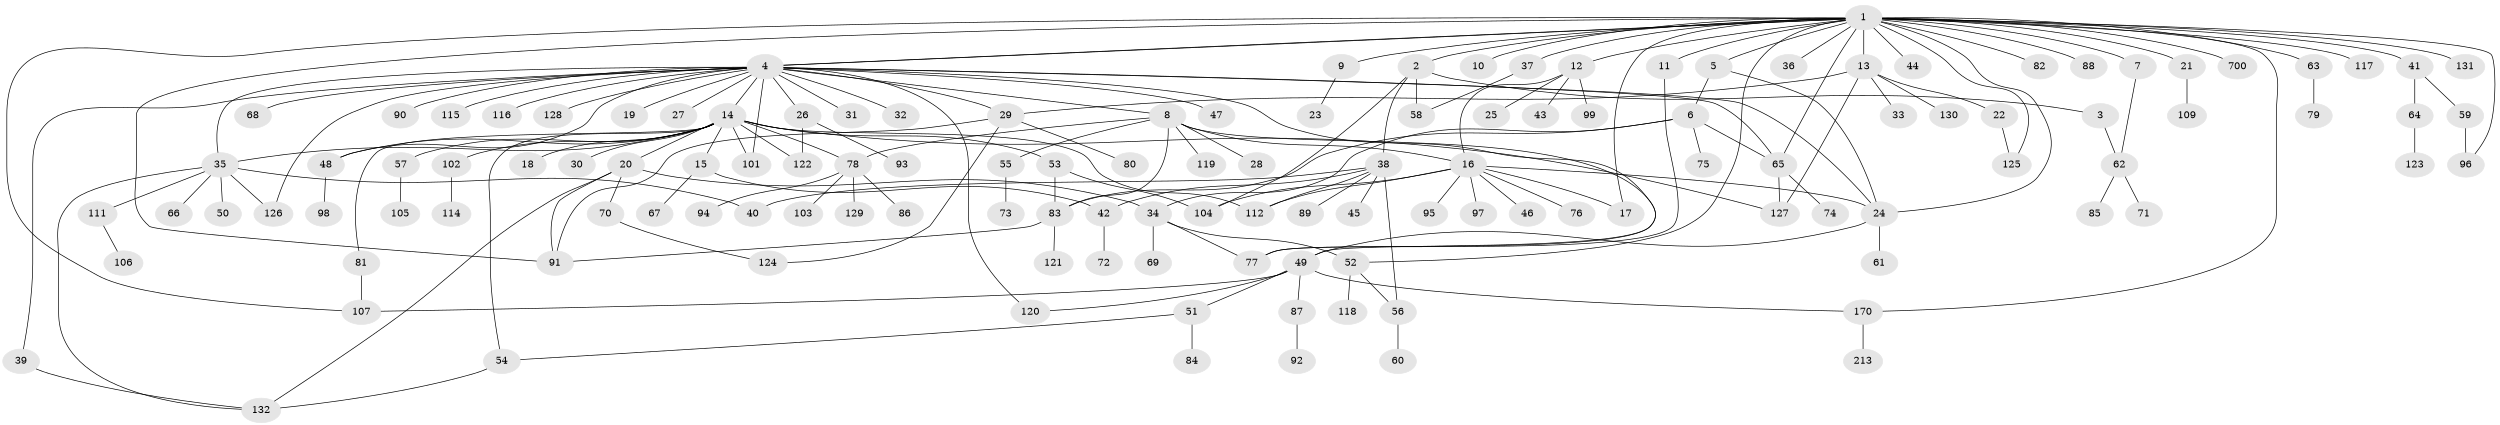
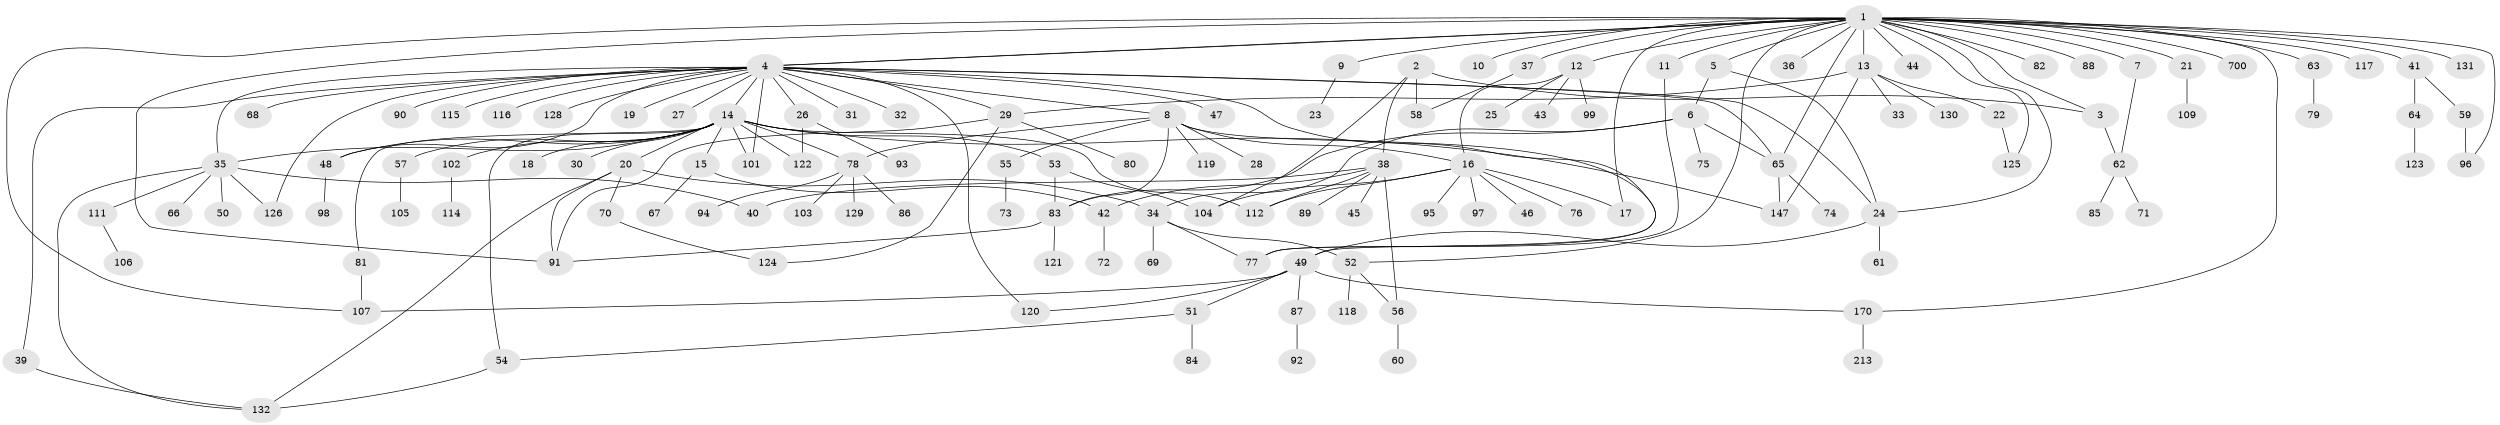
(1534, 41) -> (1988, 56)
(1667, 178) -> none
(1780, 214) -> (1780, 214)
